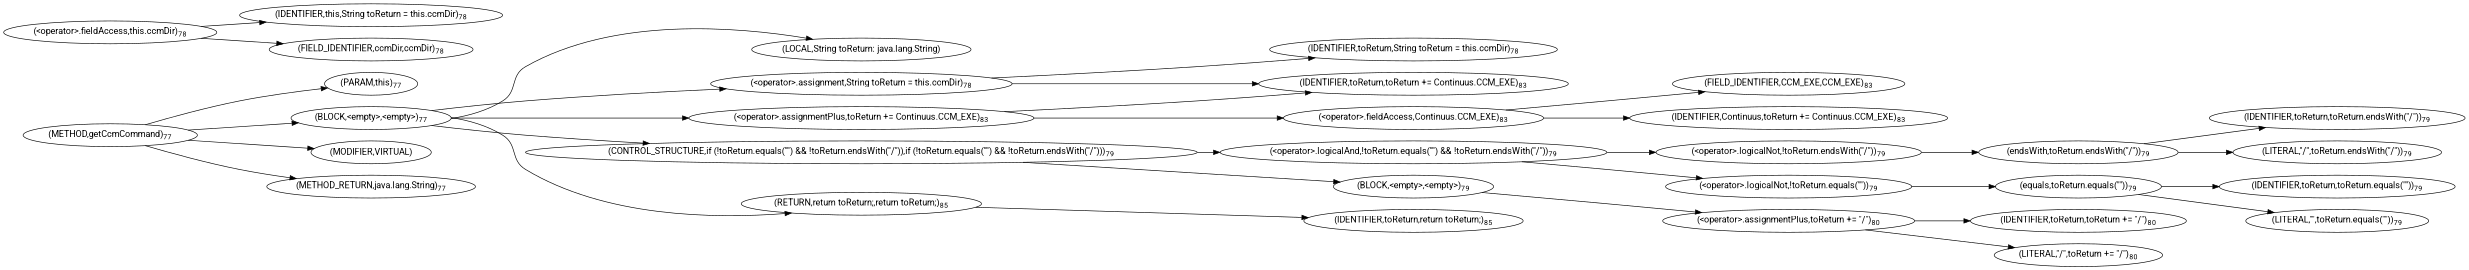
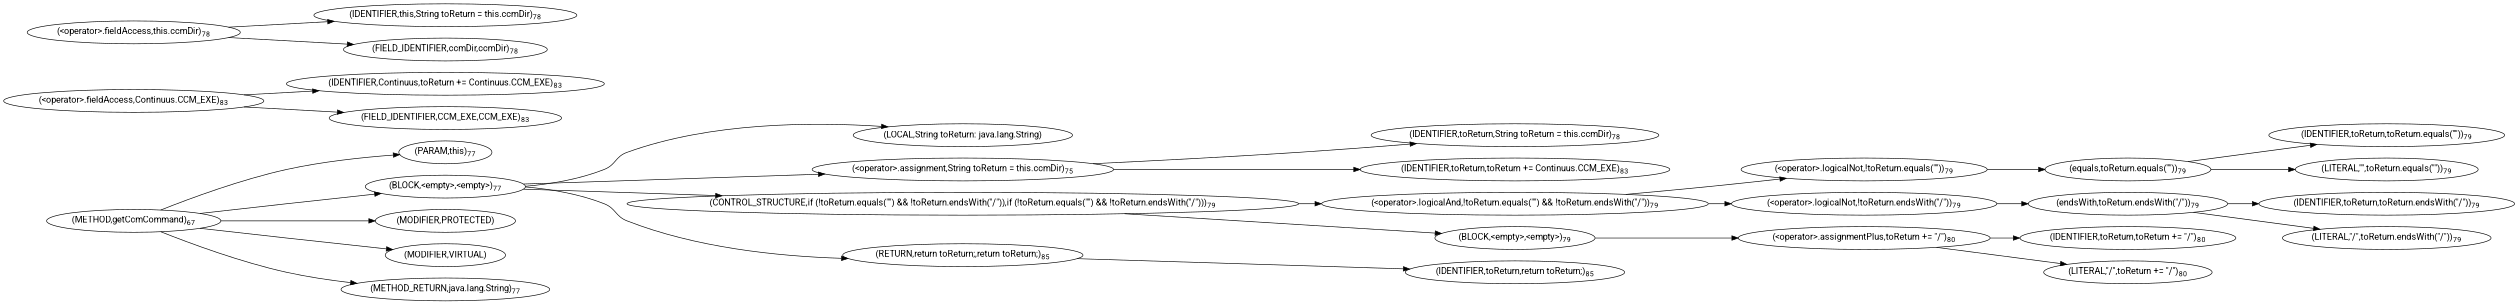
(968, 83) -> (1069, 169)
(861, 118) -> none
(168, 134) -> (191, 220)
none -> (445, 221)
